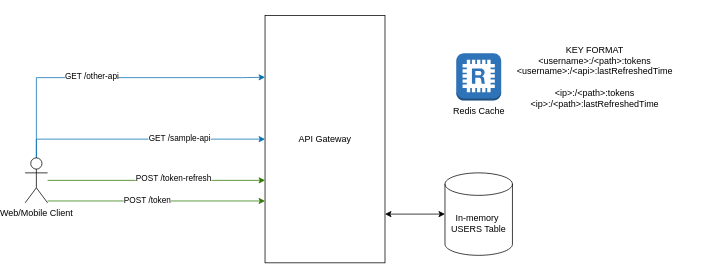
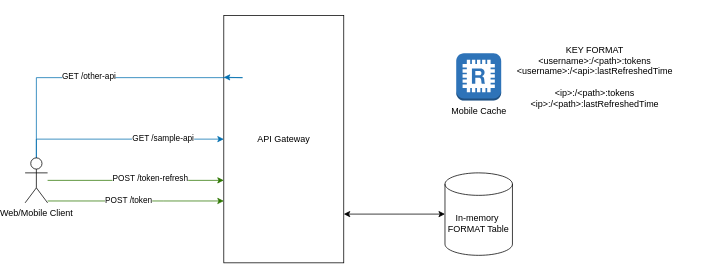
(479, 112) -> (479, 112)
(325, 139) -> (284, 139)
(479, 224) -> (479, 224)
